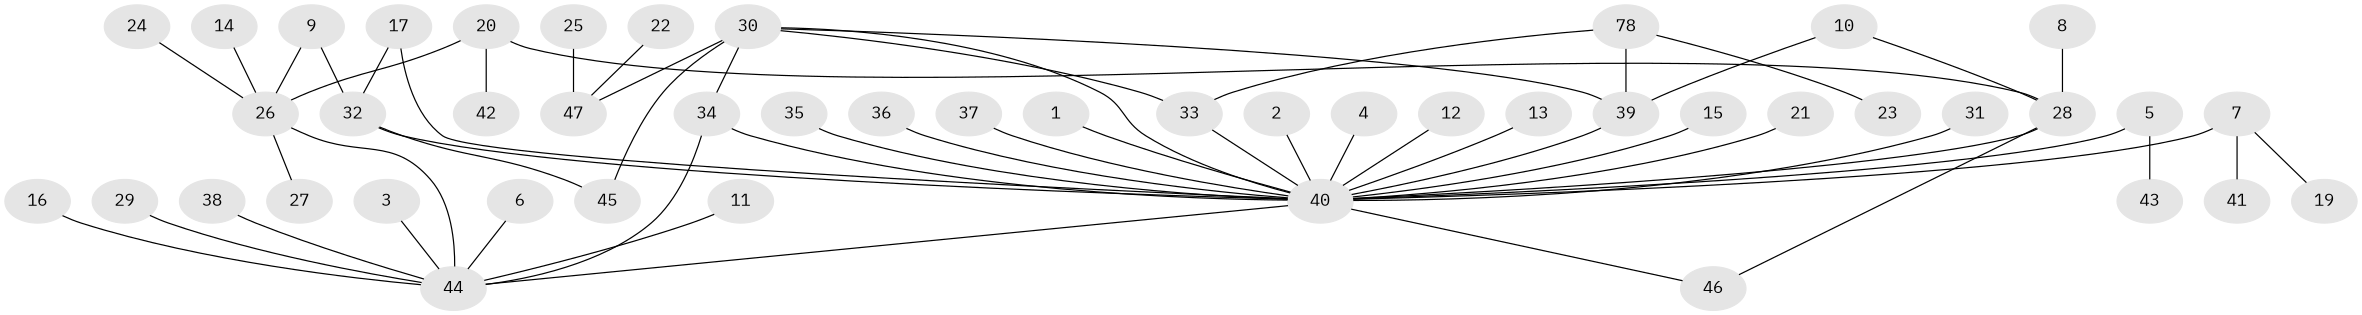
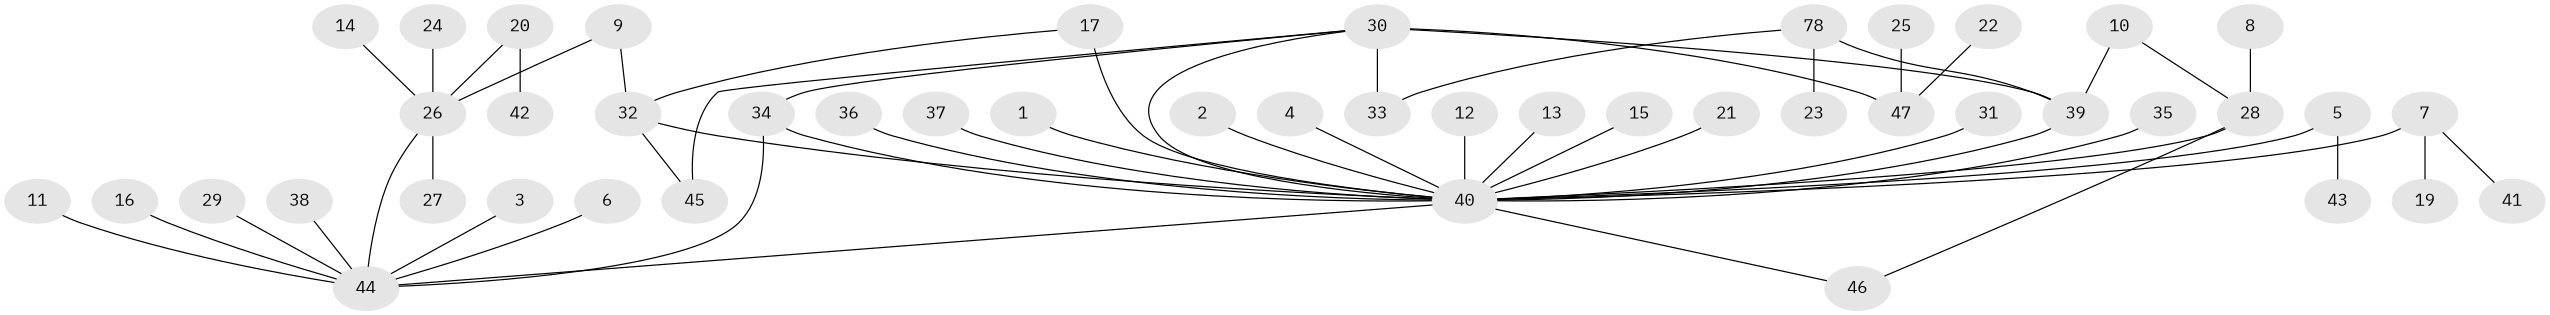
(1274, 70) -> none
(1255, 158) -> none
